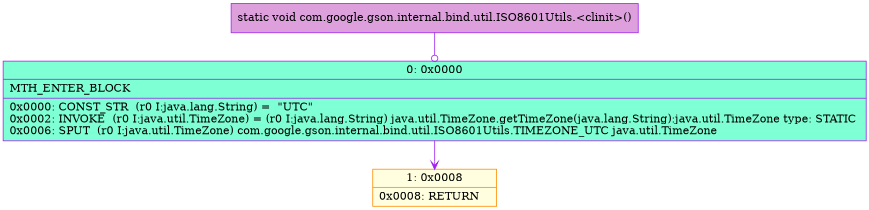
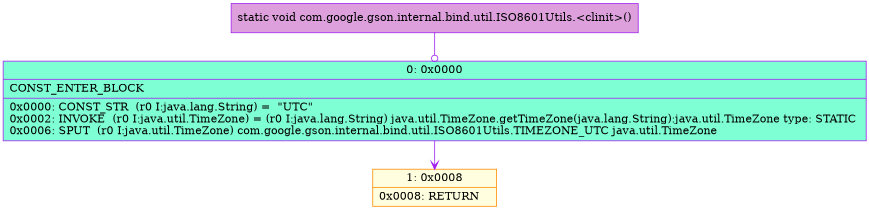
(70, 88) -> (77, 88)
